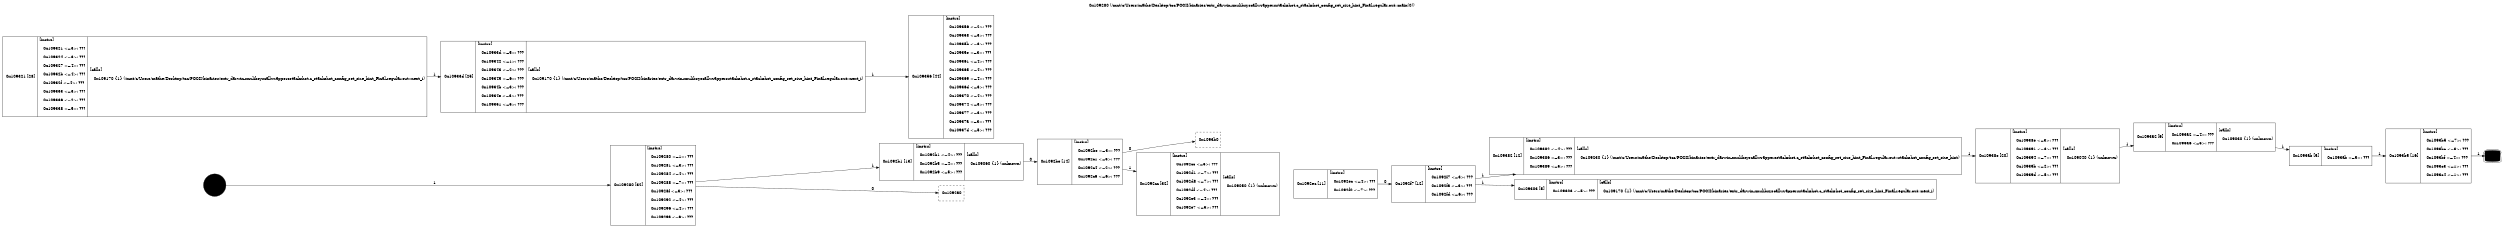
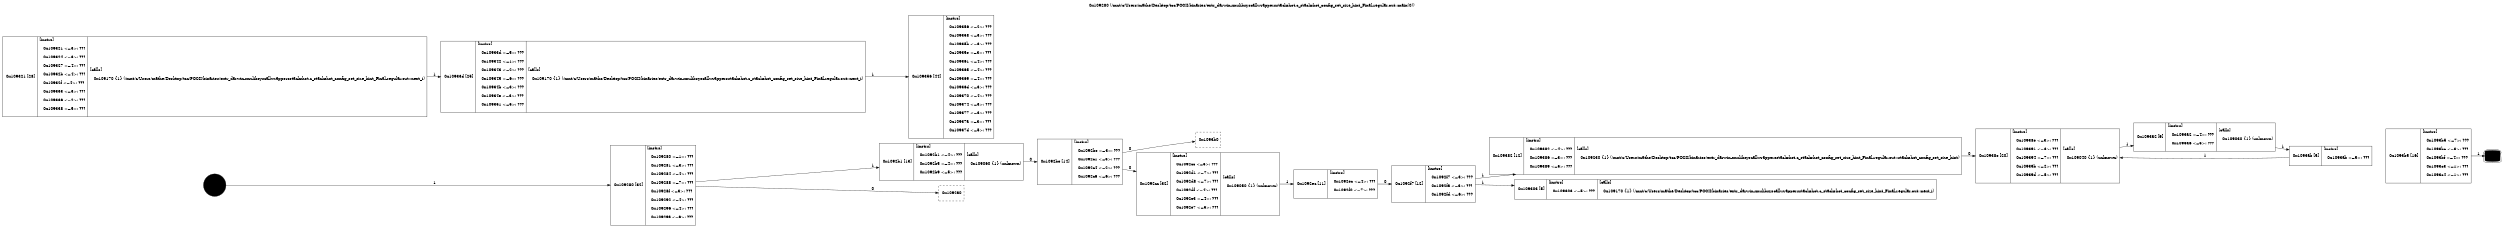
(1969, 154) -> (1969, 154)
(2377, 156) -> (2206, 159)
(1129, 168) -> (1129, 168)
none -> (1285, 184)
